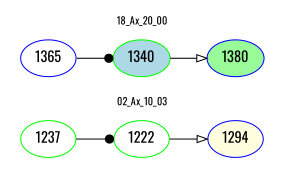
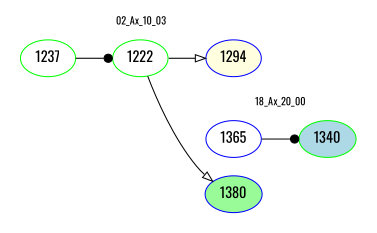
(183, 58) -> (171, 128)
